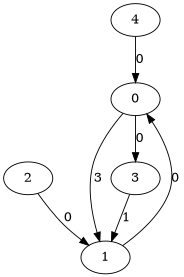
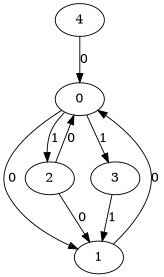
none -> (51, 130)
(140, 139) -> (103, 139)
none -> (63, 143)
(98, 178) -> (12, 178)
